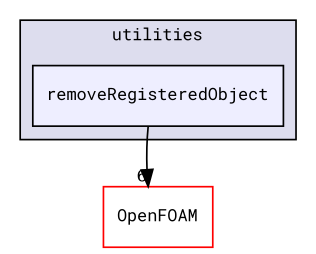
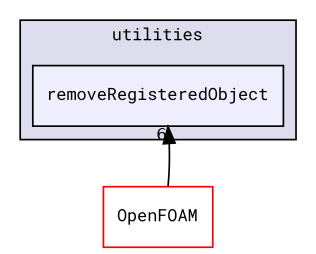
(147, 150) -> (169, 165)
